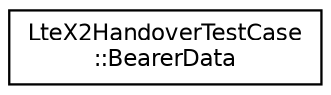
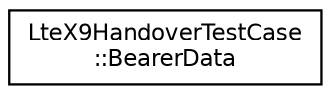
(165, 47) -> (165, 47)
